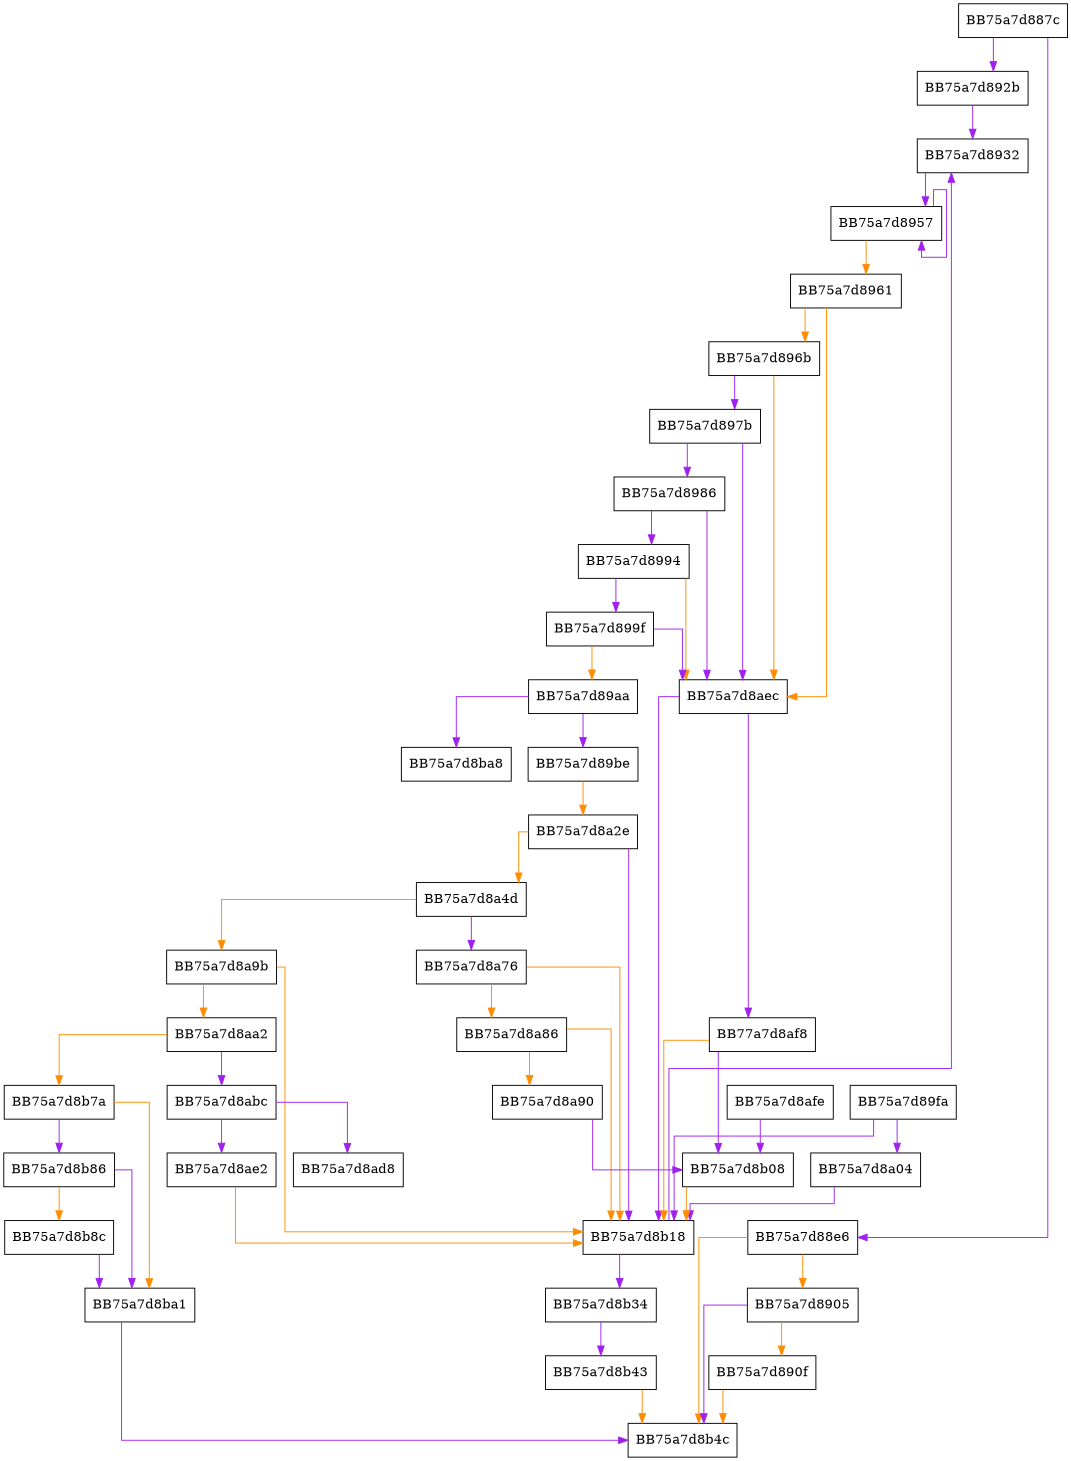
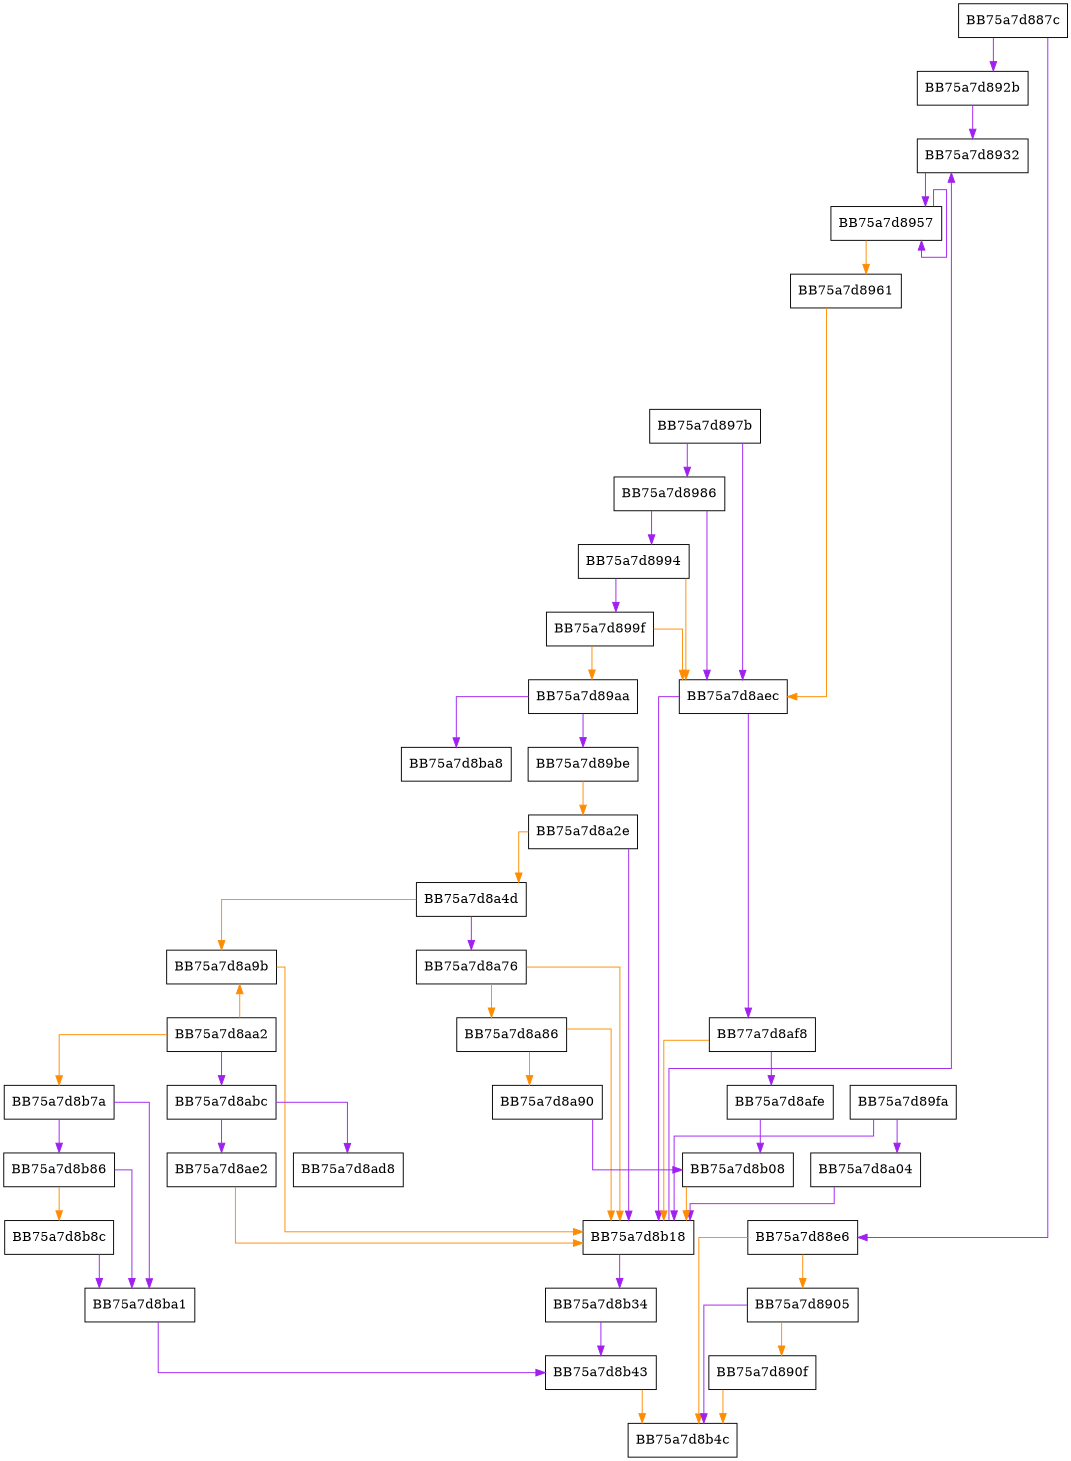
(764, 359) -> none
(680, 629) -> (680, 629)
(203, 996) -> (240, 1006)
(718, 1098) -> (771, 1062)
(149, 1173) -> (149, 1173)
(311, 1440) -> (322, 1373)
